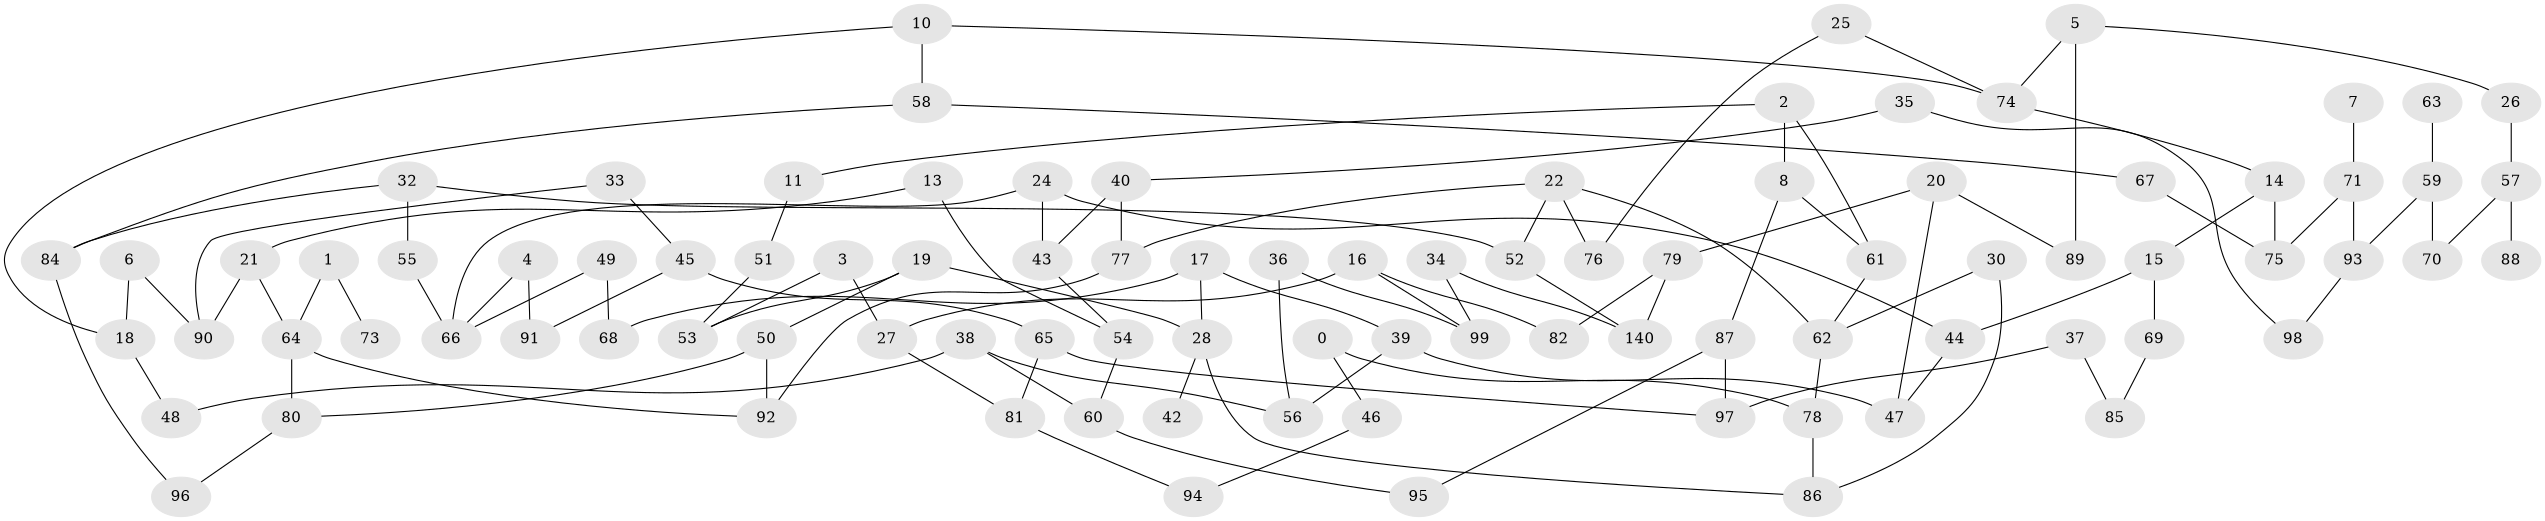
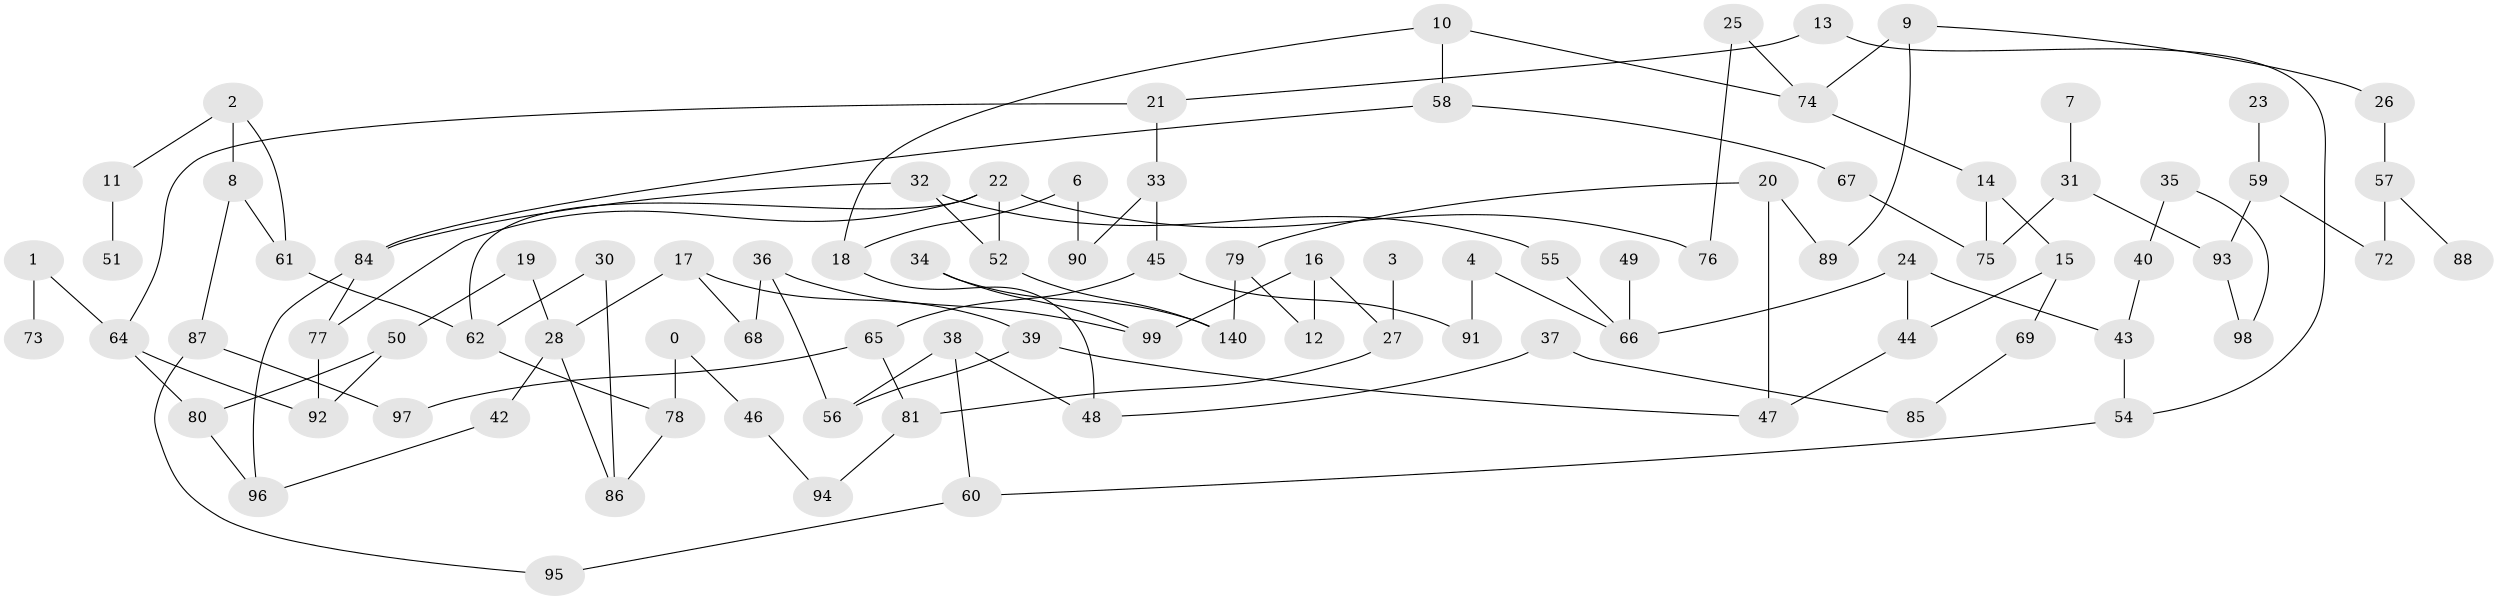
(2076, 24) -> (1908, 24)
(2432, 103) -> (2259, 103)
(2354, 182) -> (2071, 182)
(1121, 221) -> (342, 300)
(2432, 260) -> (2385, 260)
(608, 292) -> (758, 300)
(227, 300) -> (1157, 142)
(688, 339) -> none
(1559, 339) -> (1314, 339)
(1891, 375) -> (1327, 397)
none -> (379, 458)
